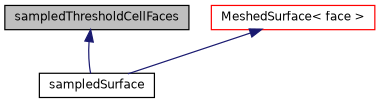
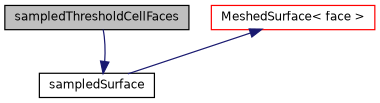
(89, 58) -> (105, 45)
